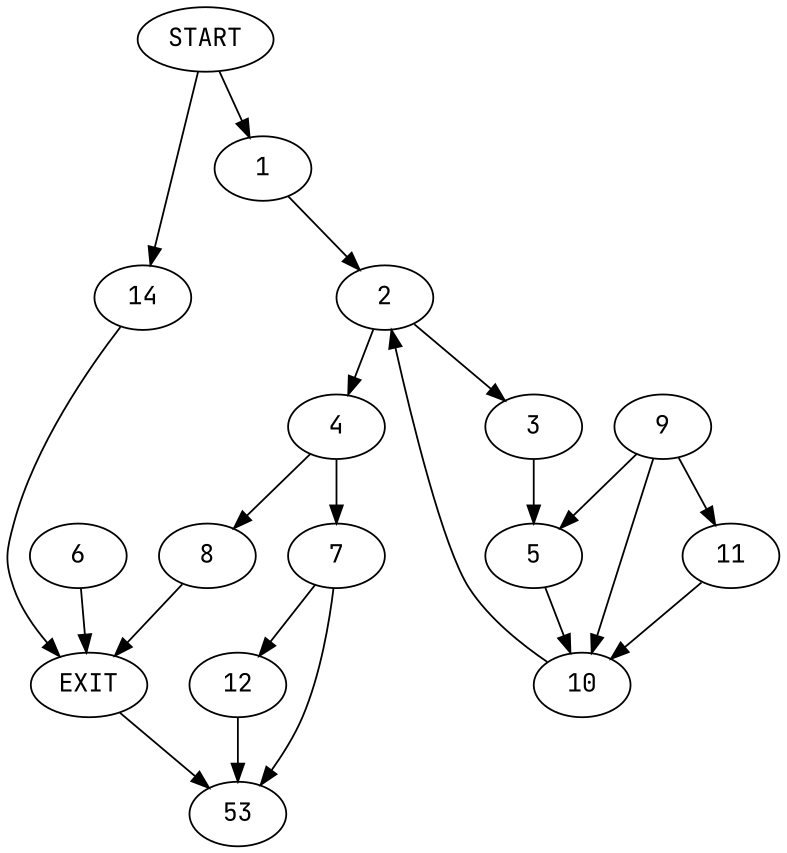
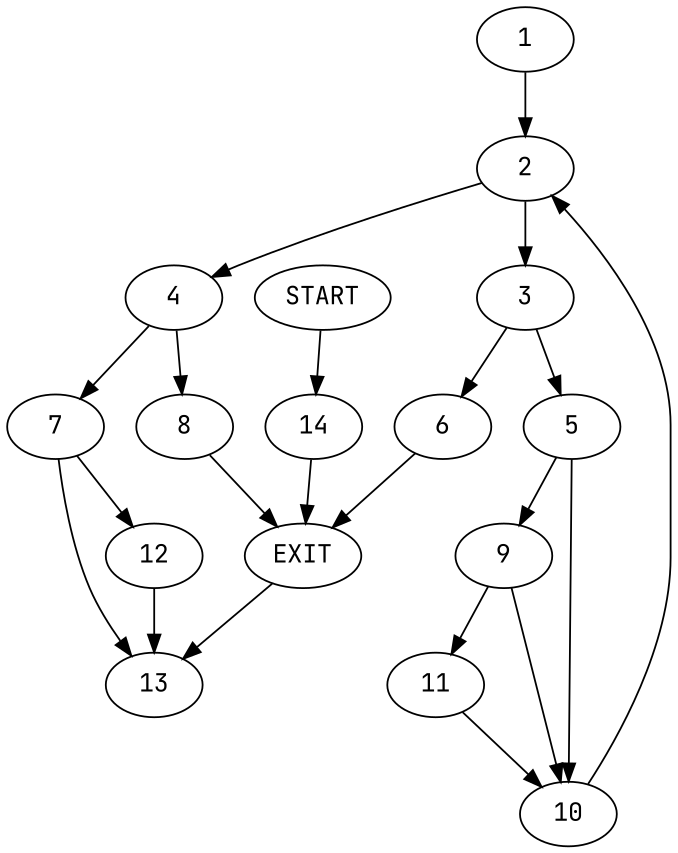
(231, 96) -> none
none -> (489, 355)
(605, 485) -> (542, 483)
(238, 814) -> (154, 685)
